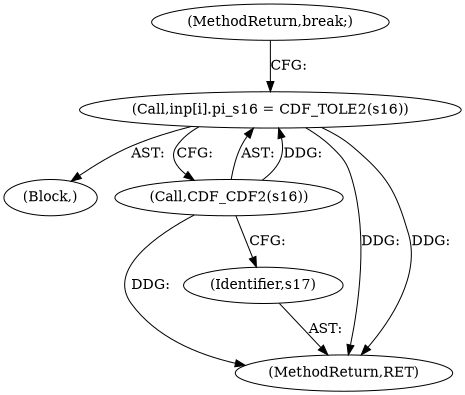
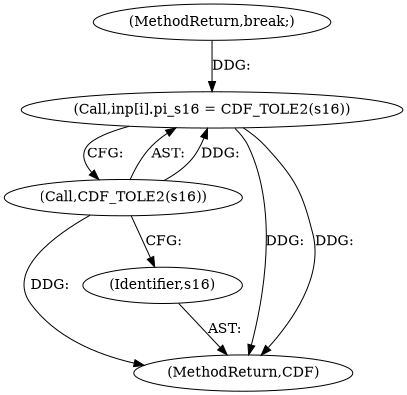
(291, 66) -> (234, 66)
(51, 198) -> none
(229, 198) -> (123, 198)
(263, 285) -> (163, 285)
(344, 373) -> (243, 373)
